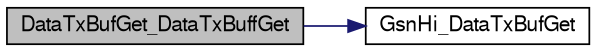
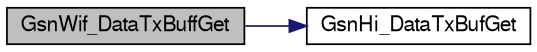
(155, 26) -> (126, 26)
